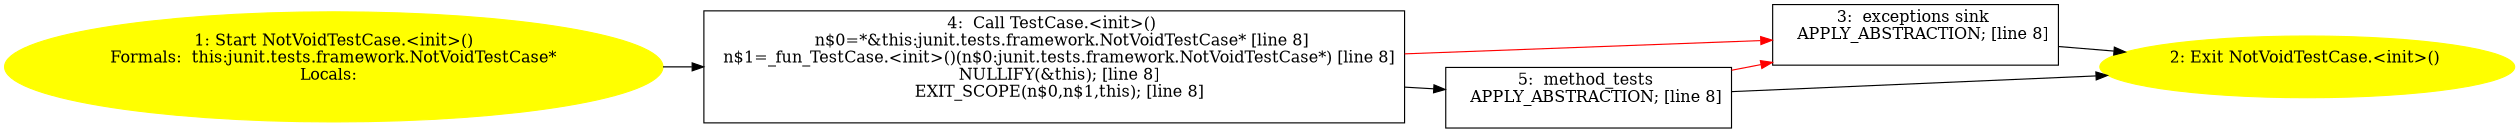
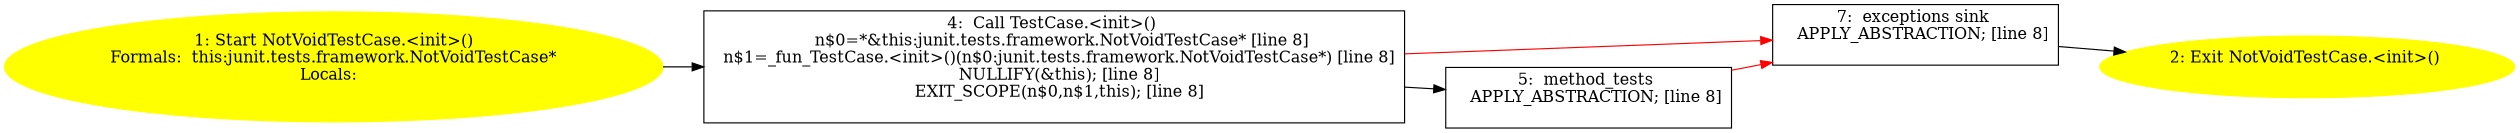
(1916, 35) -> (1916, 35)
(1914, 84) -> none
